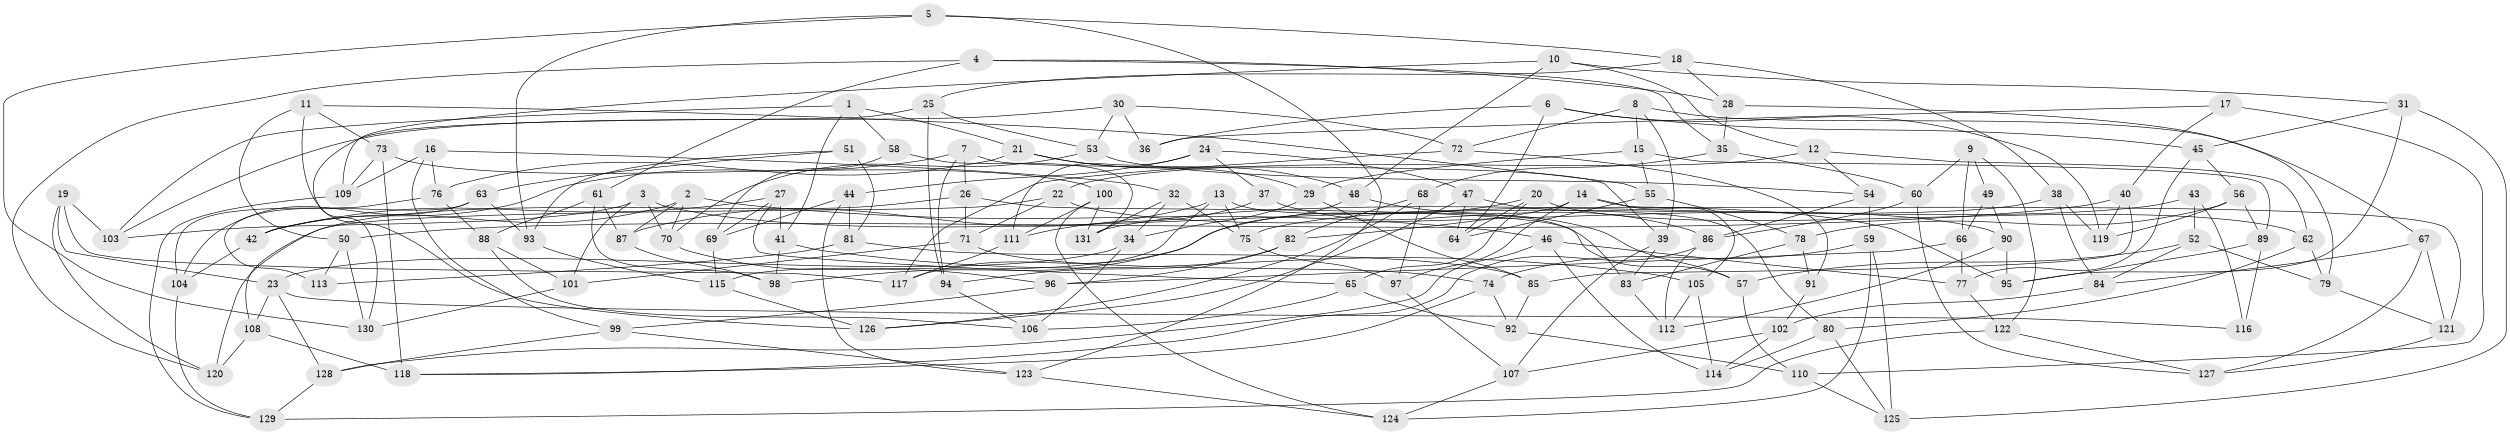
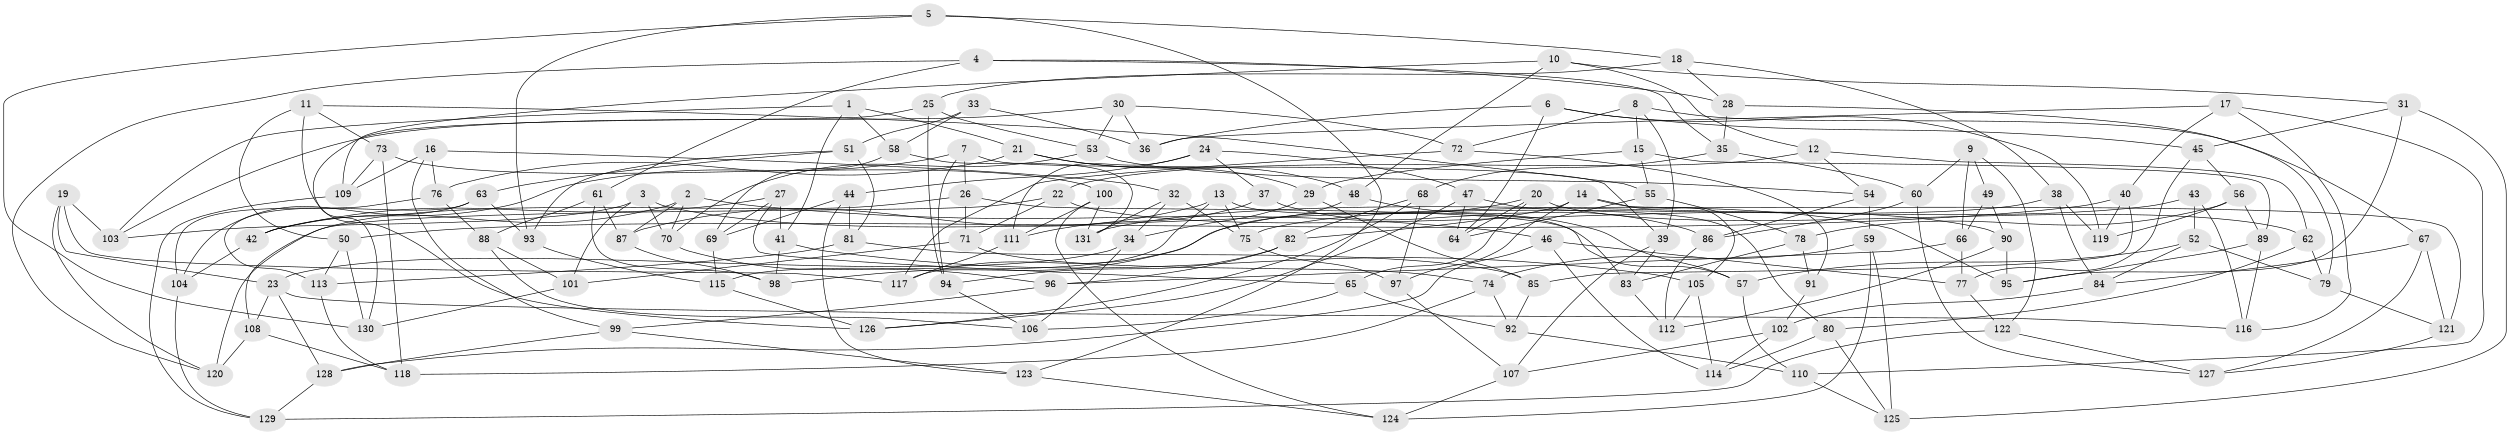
none -> (974, 105)
none -> (2344, 230)
(1067, 351) -> (343, 342)
